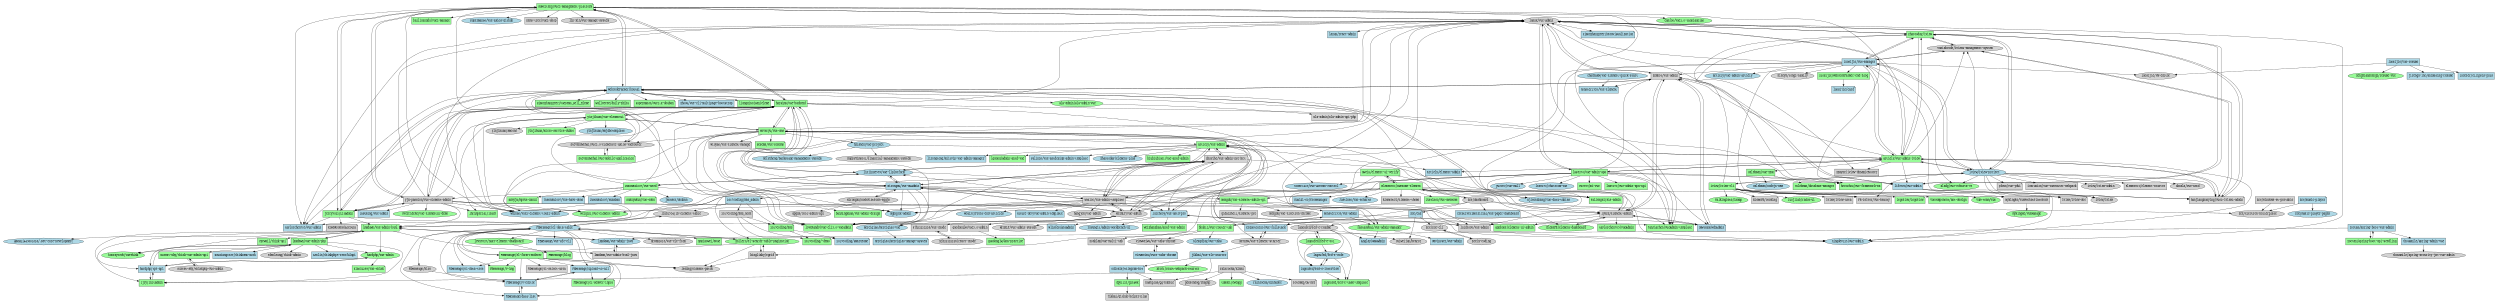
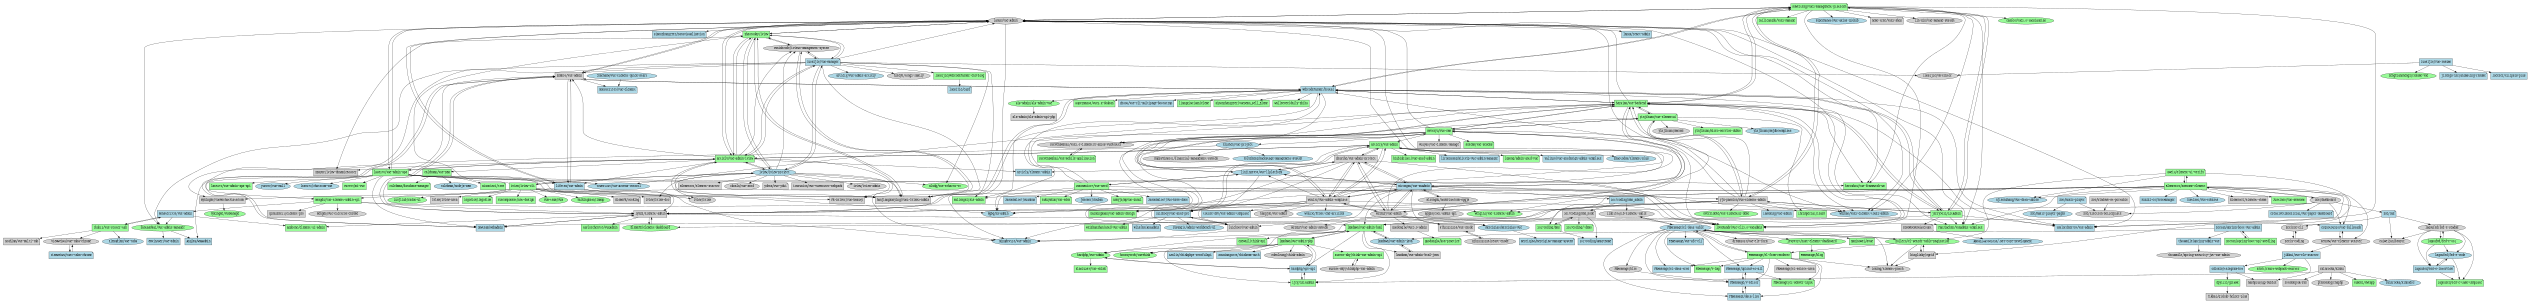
none -> (493, 186)
(798, 234) -> (1564, 221)
